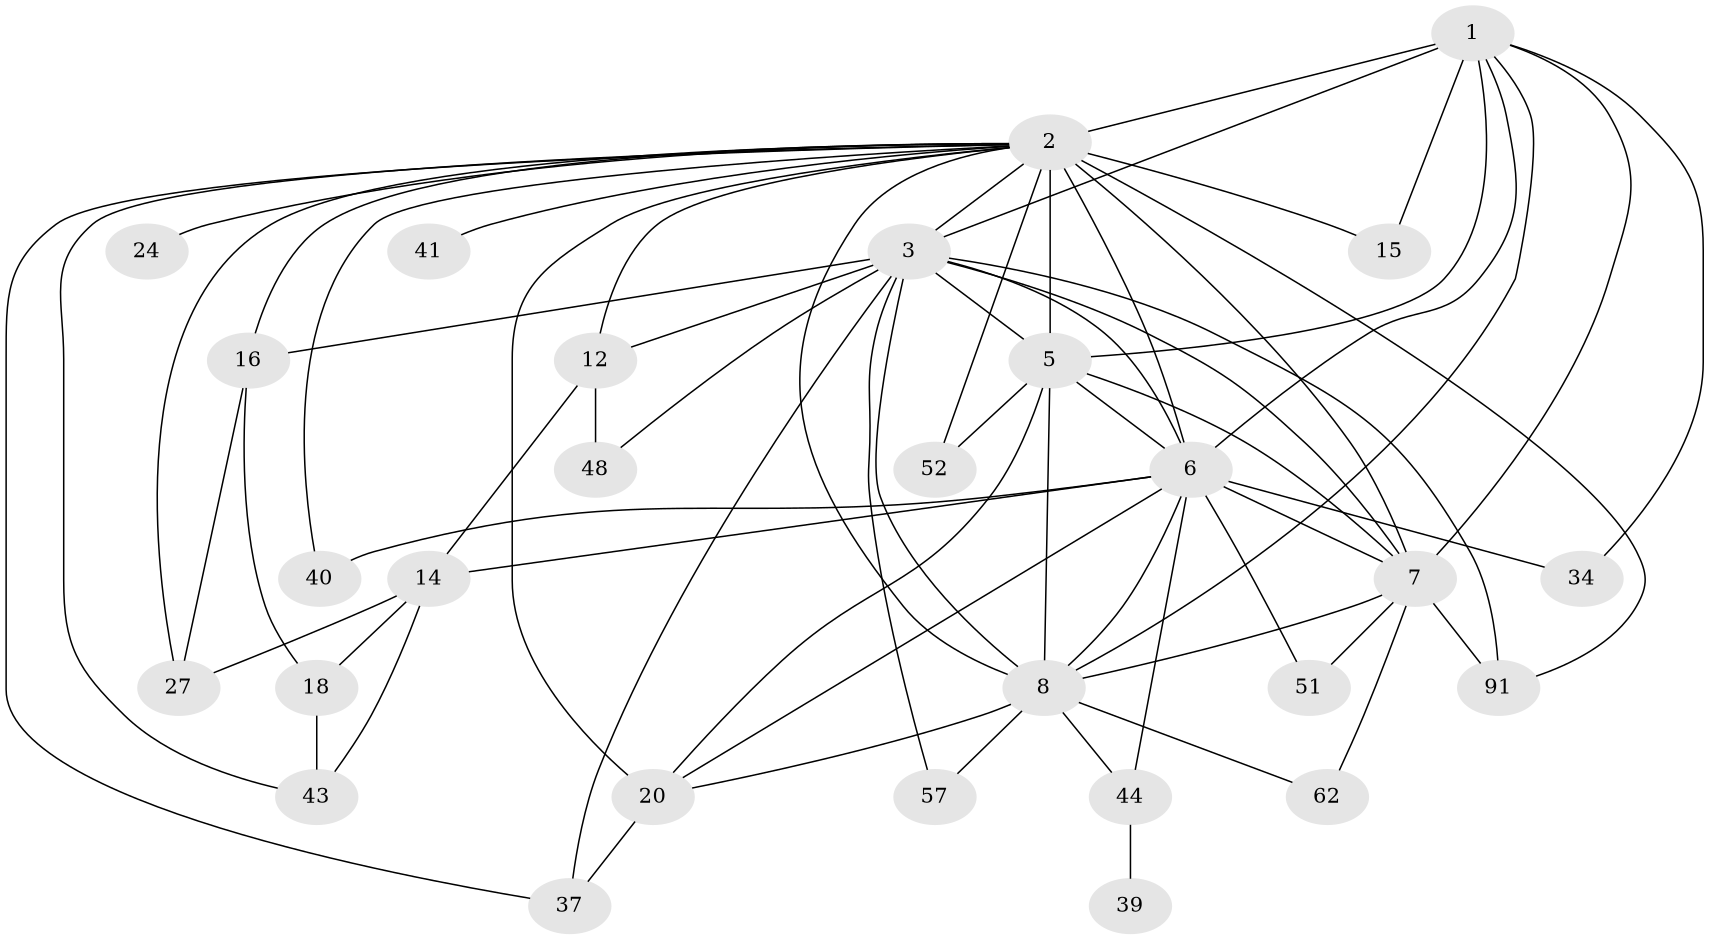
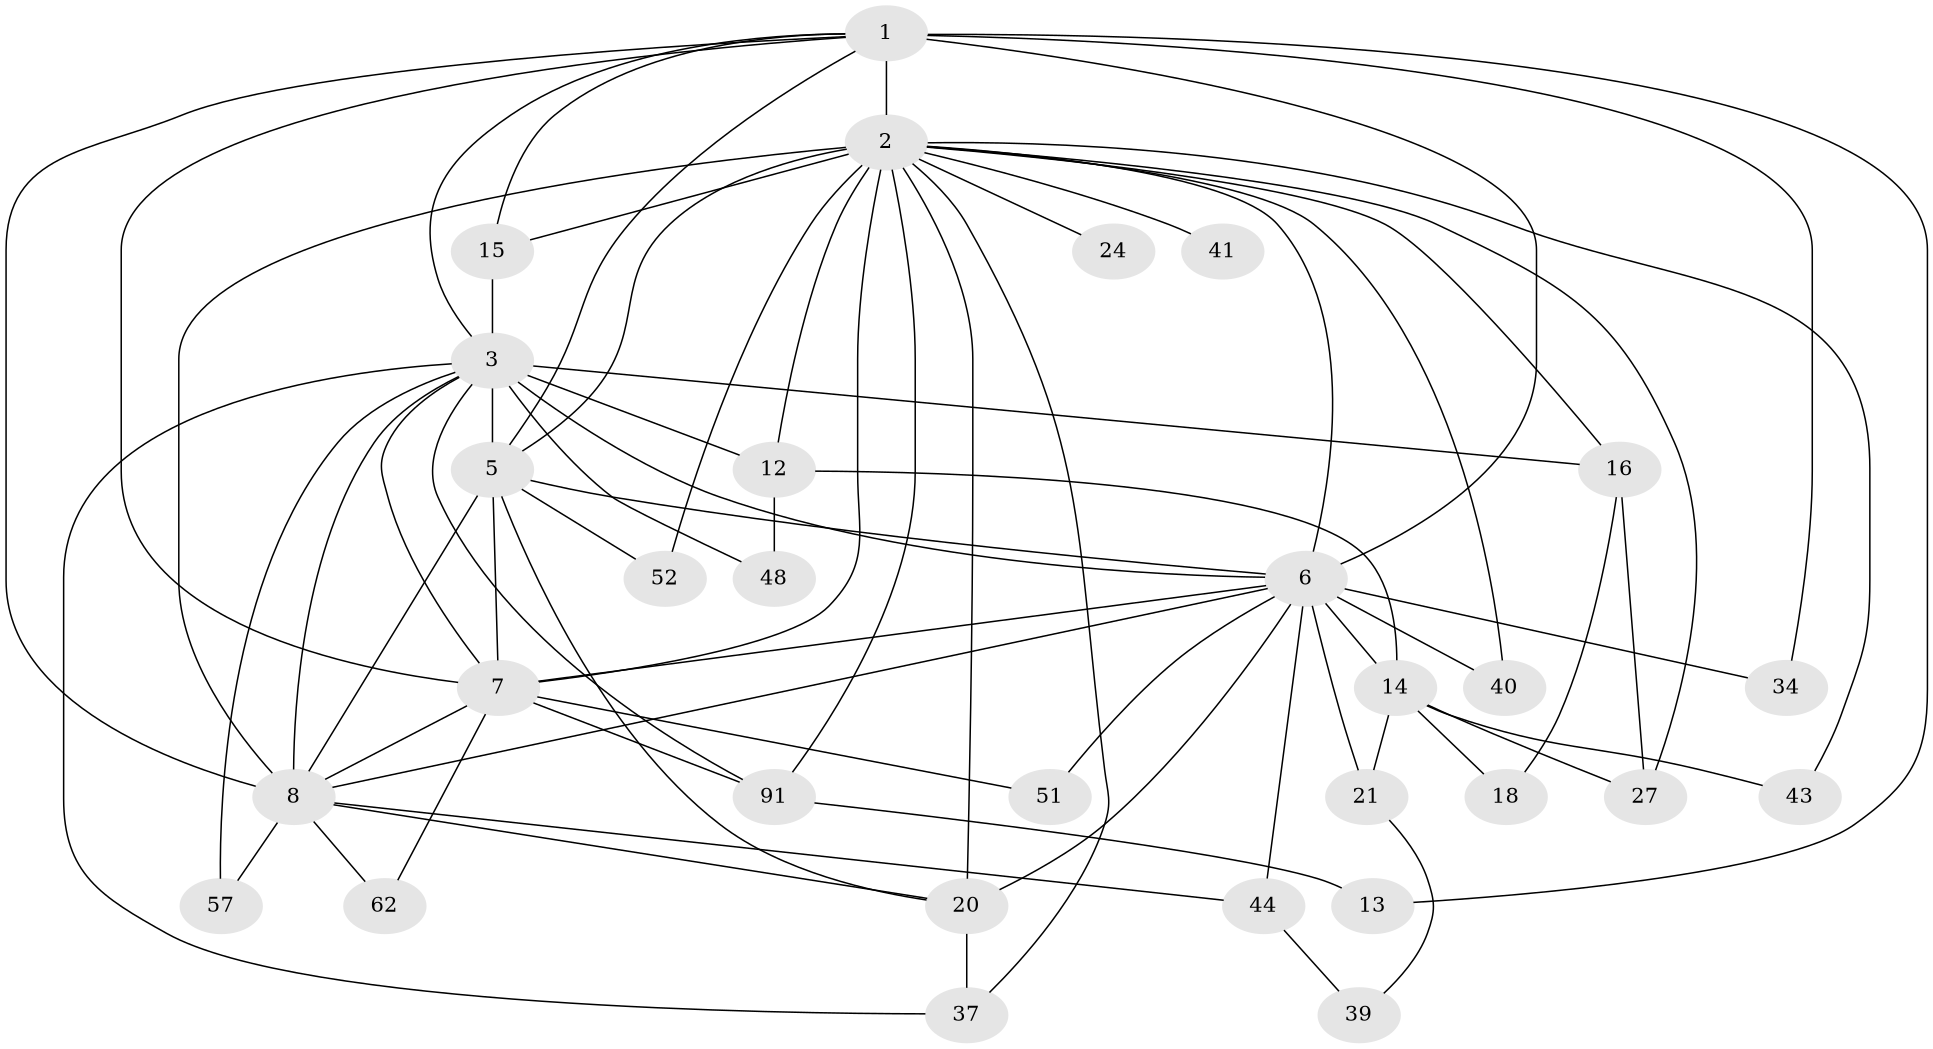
(980, 197) -> (492, 306)
(317, 743) -> none
none -> (1367, 797)
none -> (1373, 906)
